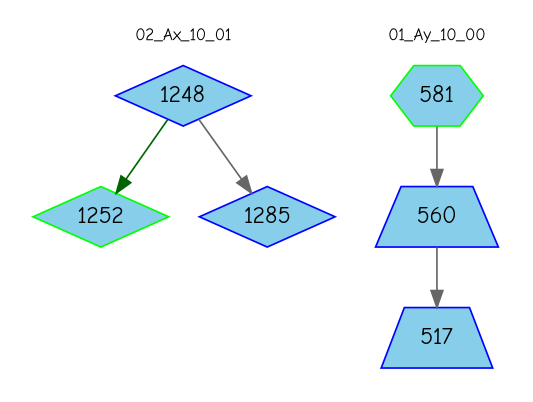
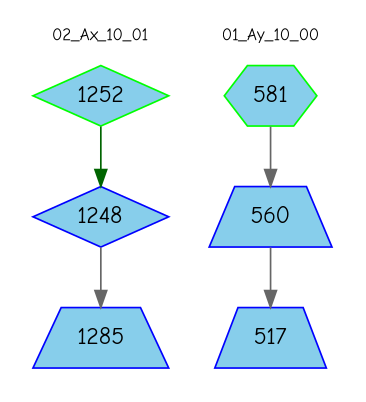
(147, 149) -> (101, 148)
(267, 217) -> (101, 338)
